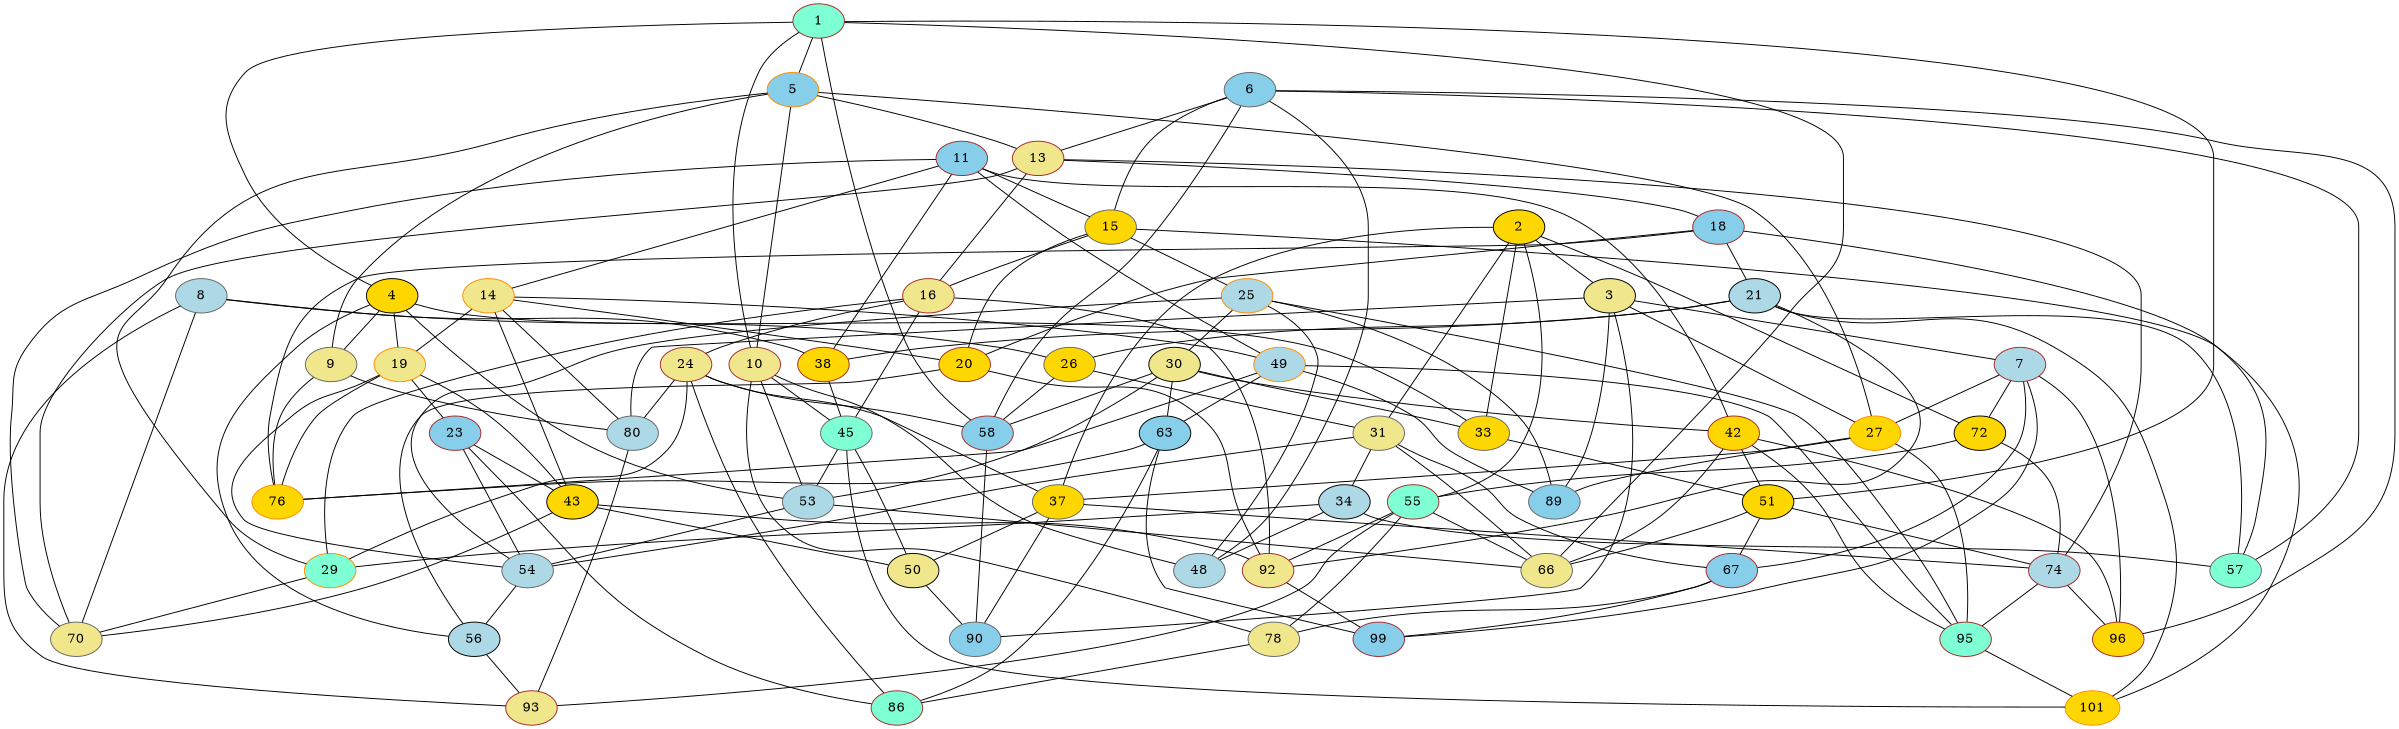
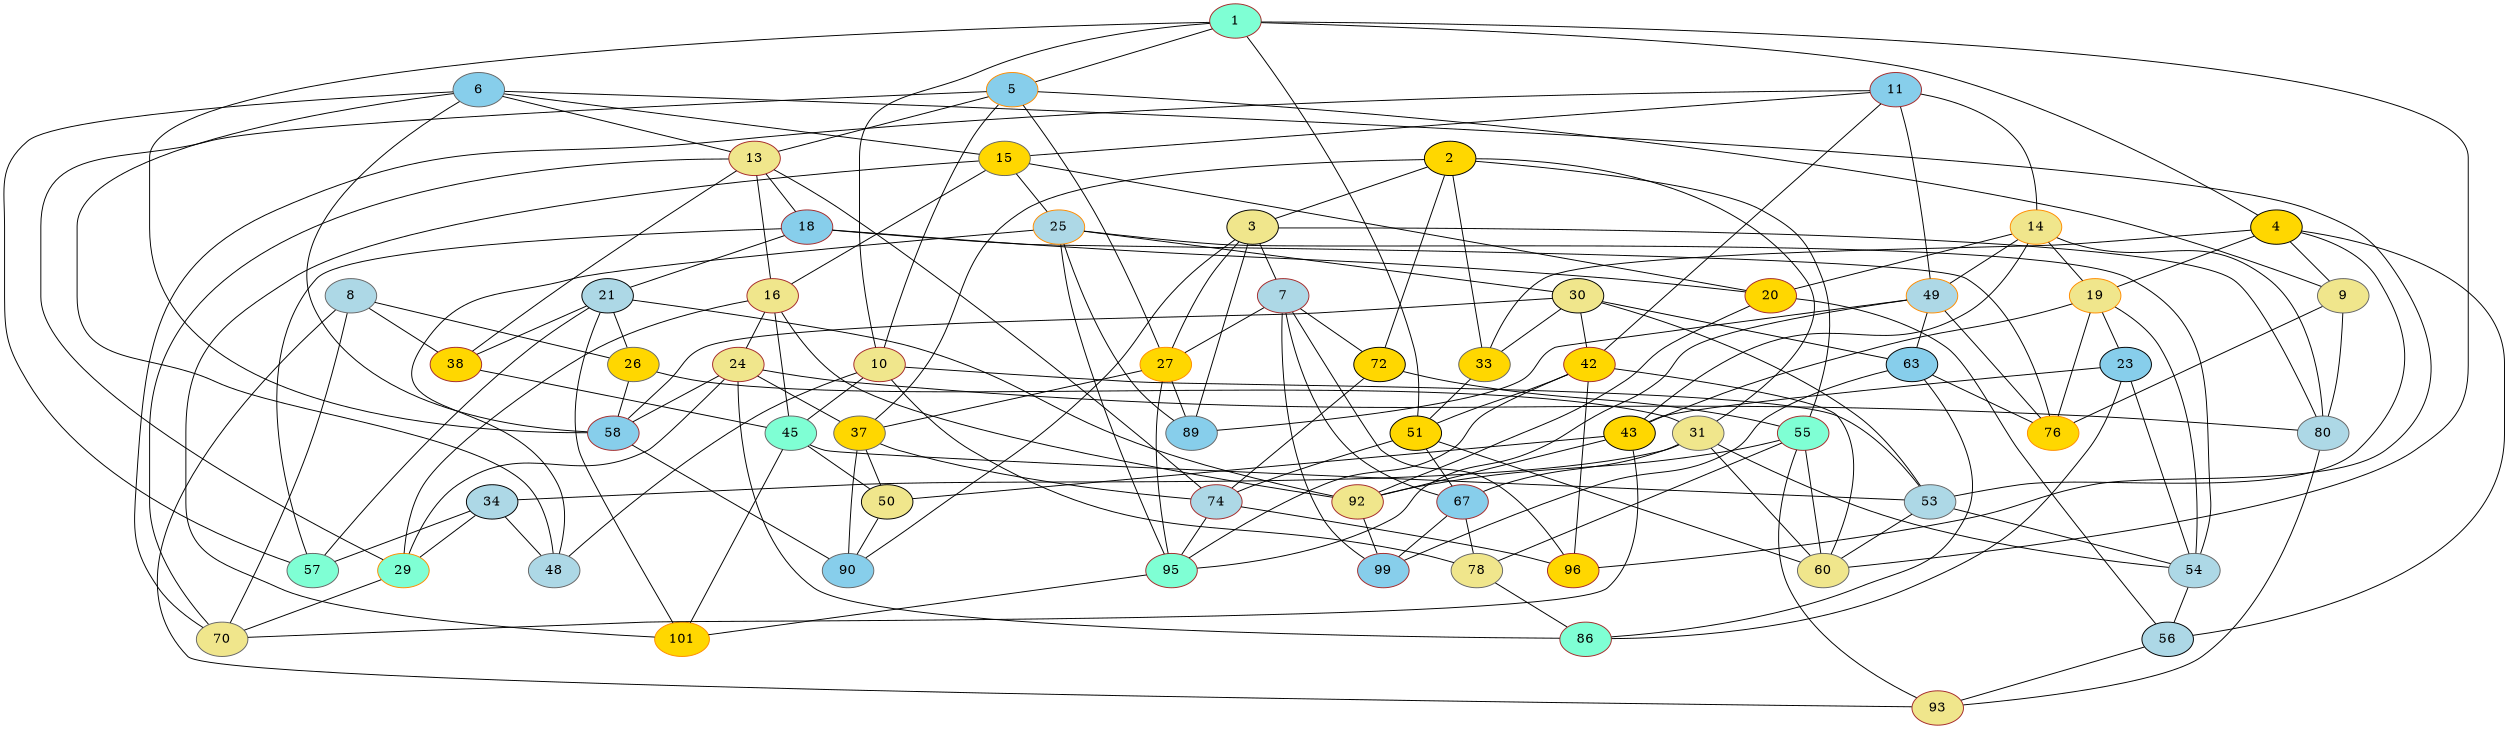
(893, 261) -> (603, 258)
(455, 433) -> (2126, 364)
(1547, 571) -> (1823, 571)
